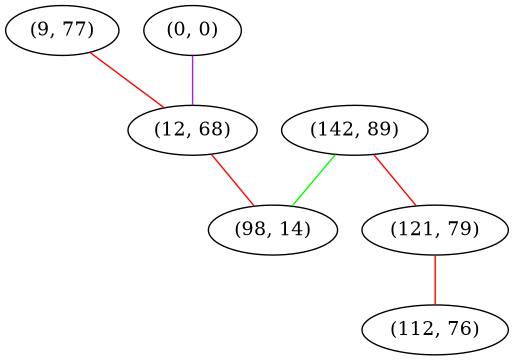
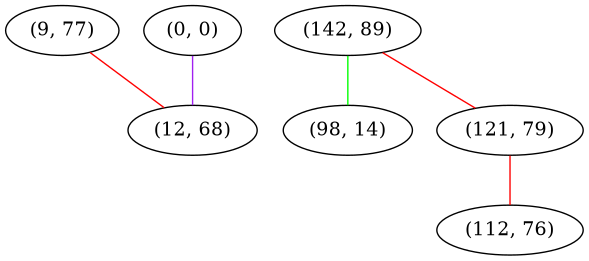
(233, 180) -> none
